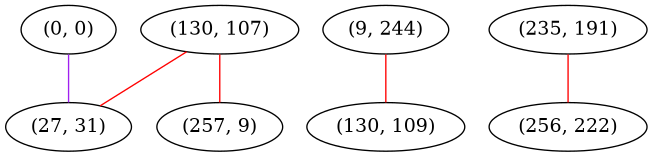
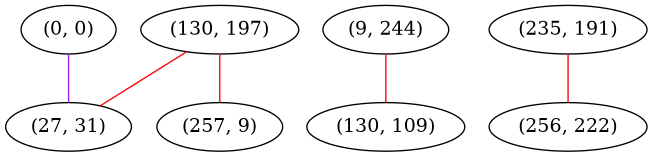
(220, 30) -> (220, 30)
